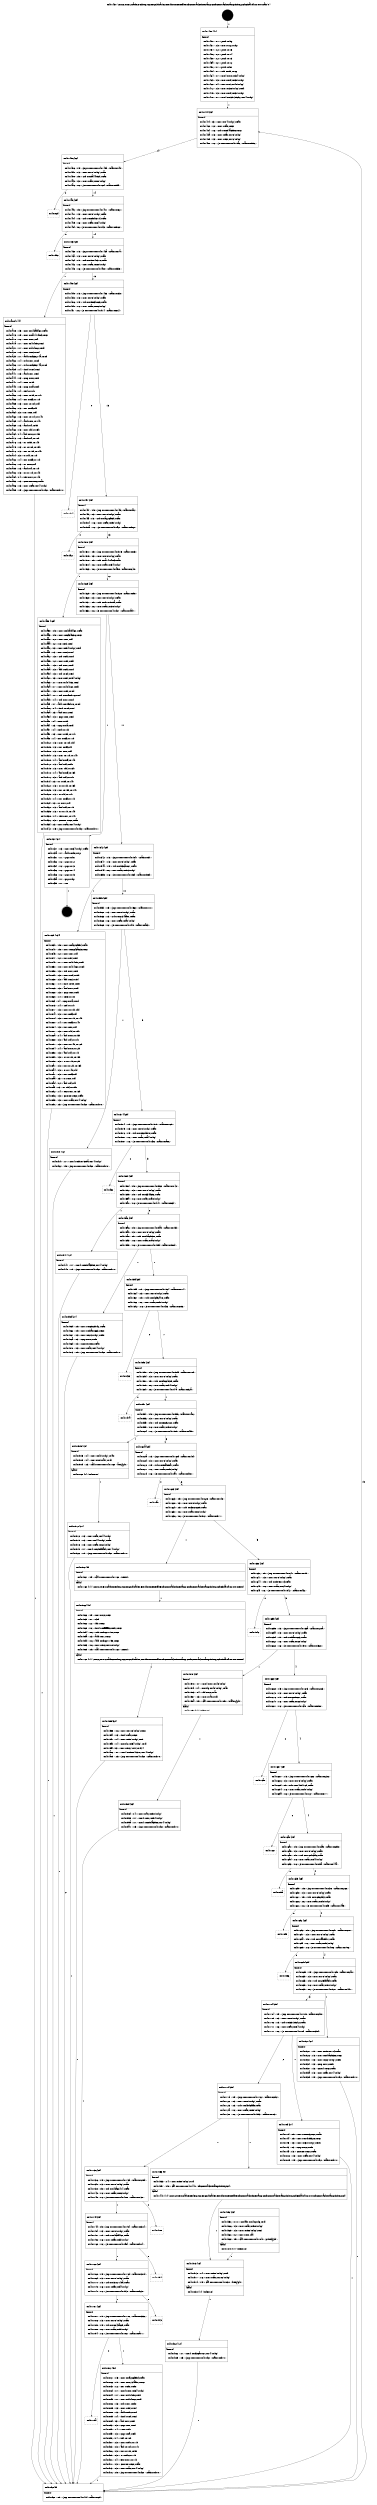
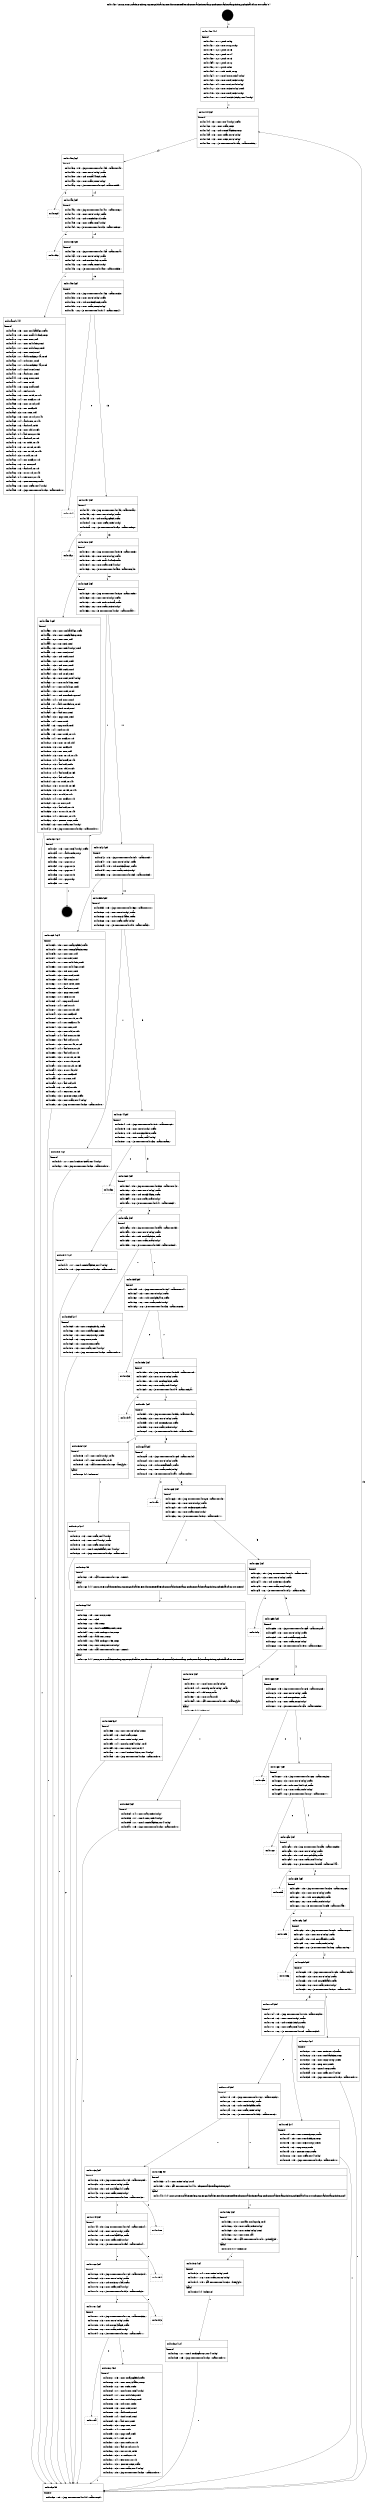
(210, 2228) -> (249, 2203)
